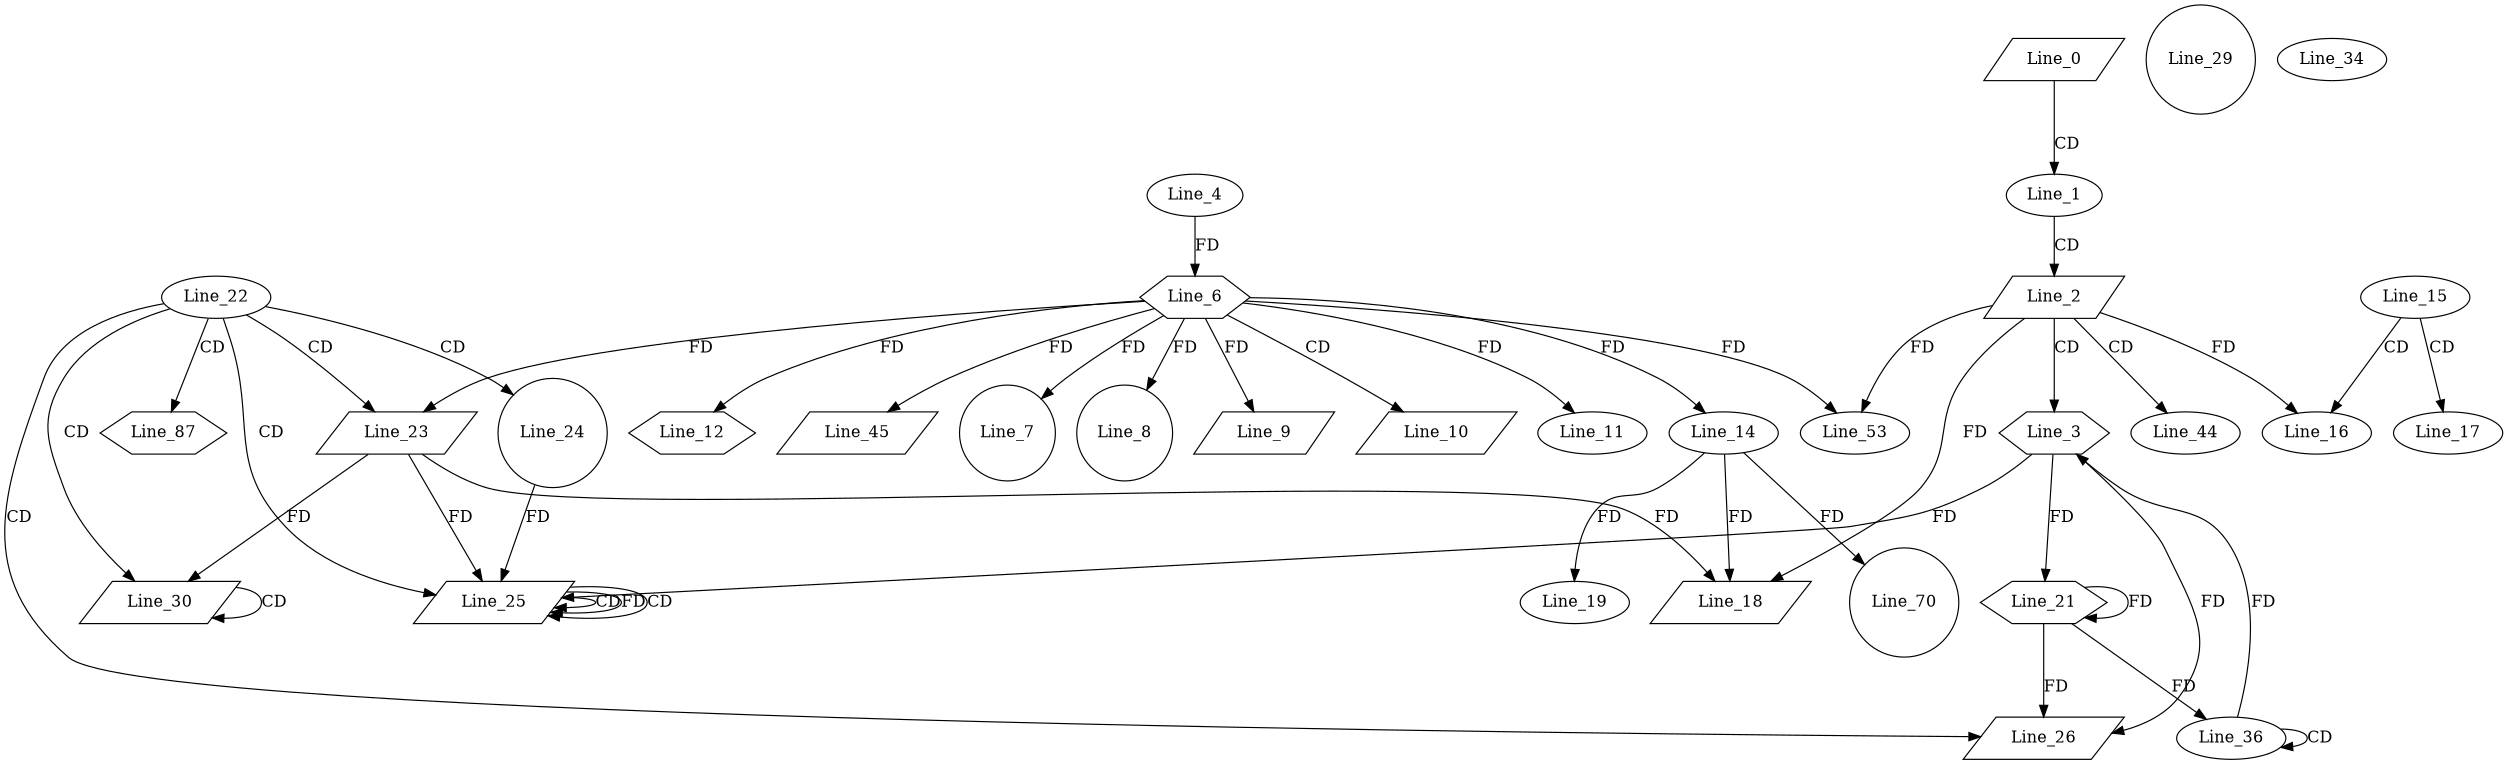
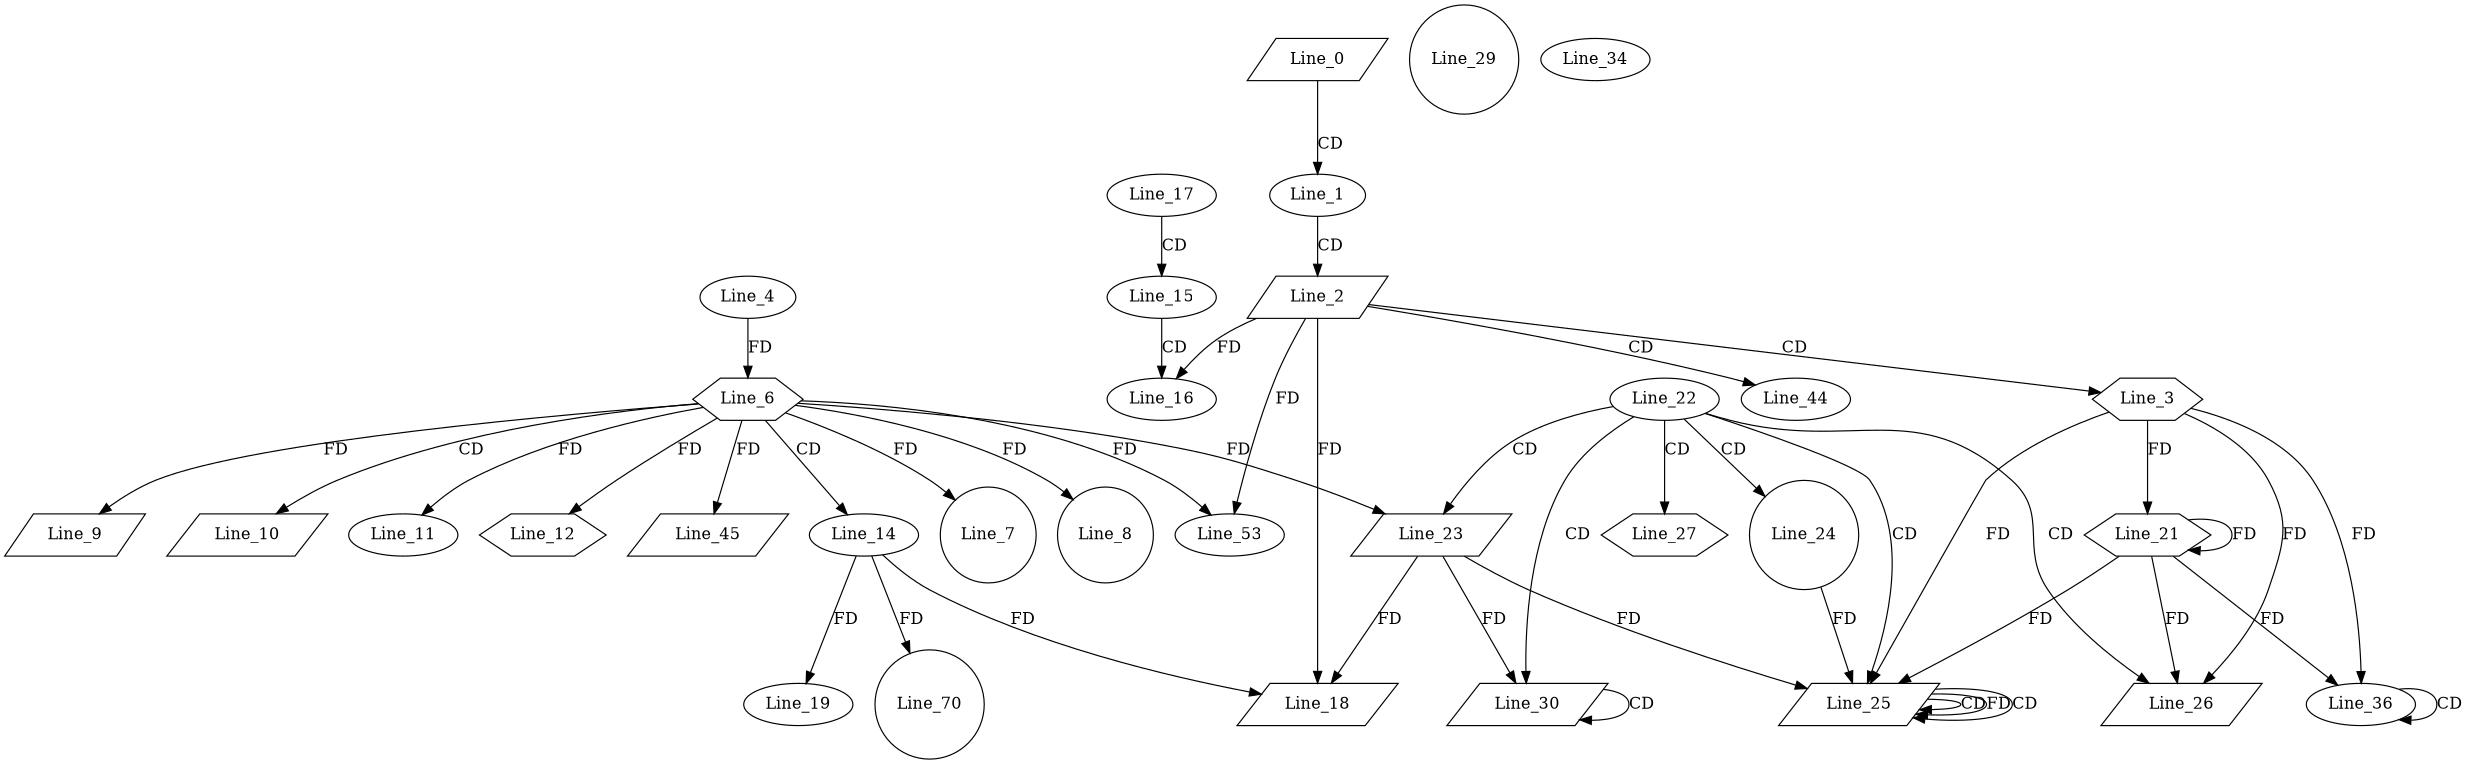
(1613, 348) -> (809, 450)
(2430, 359) -> (1162, 240)
(163, 433) -> (1665, 535)
(2231, 548) -> (2326, 504)
none -> (2016, 620)
